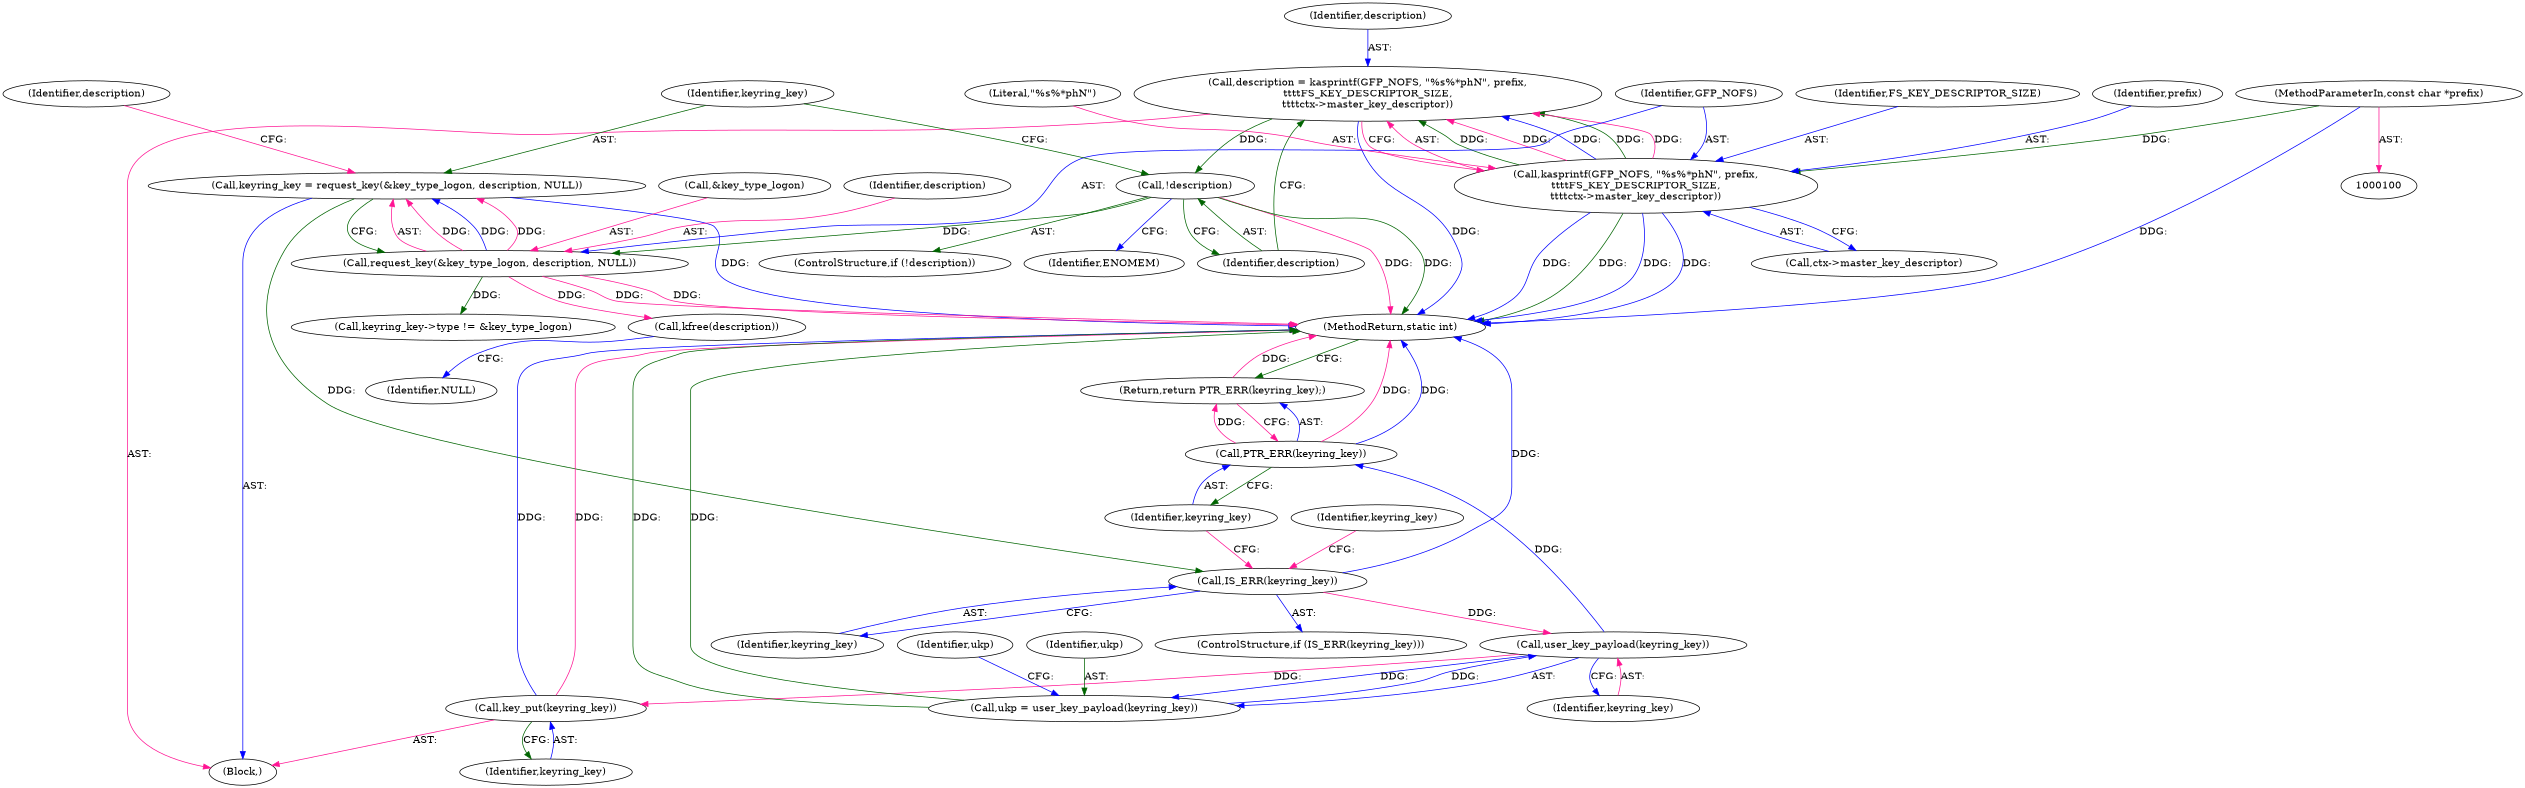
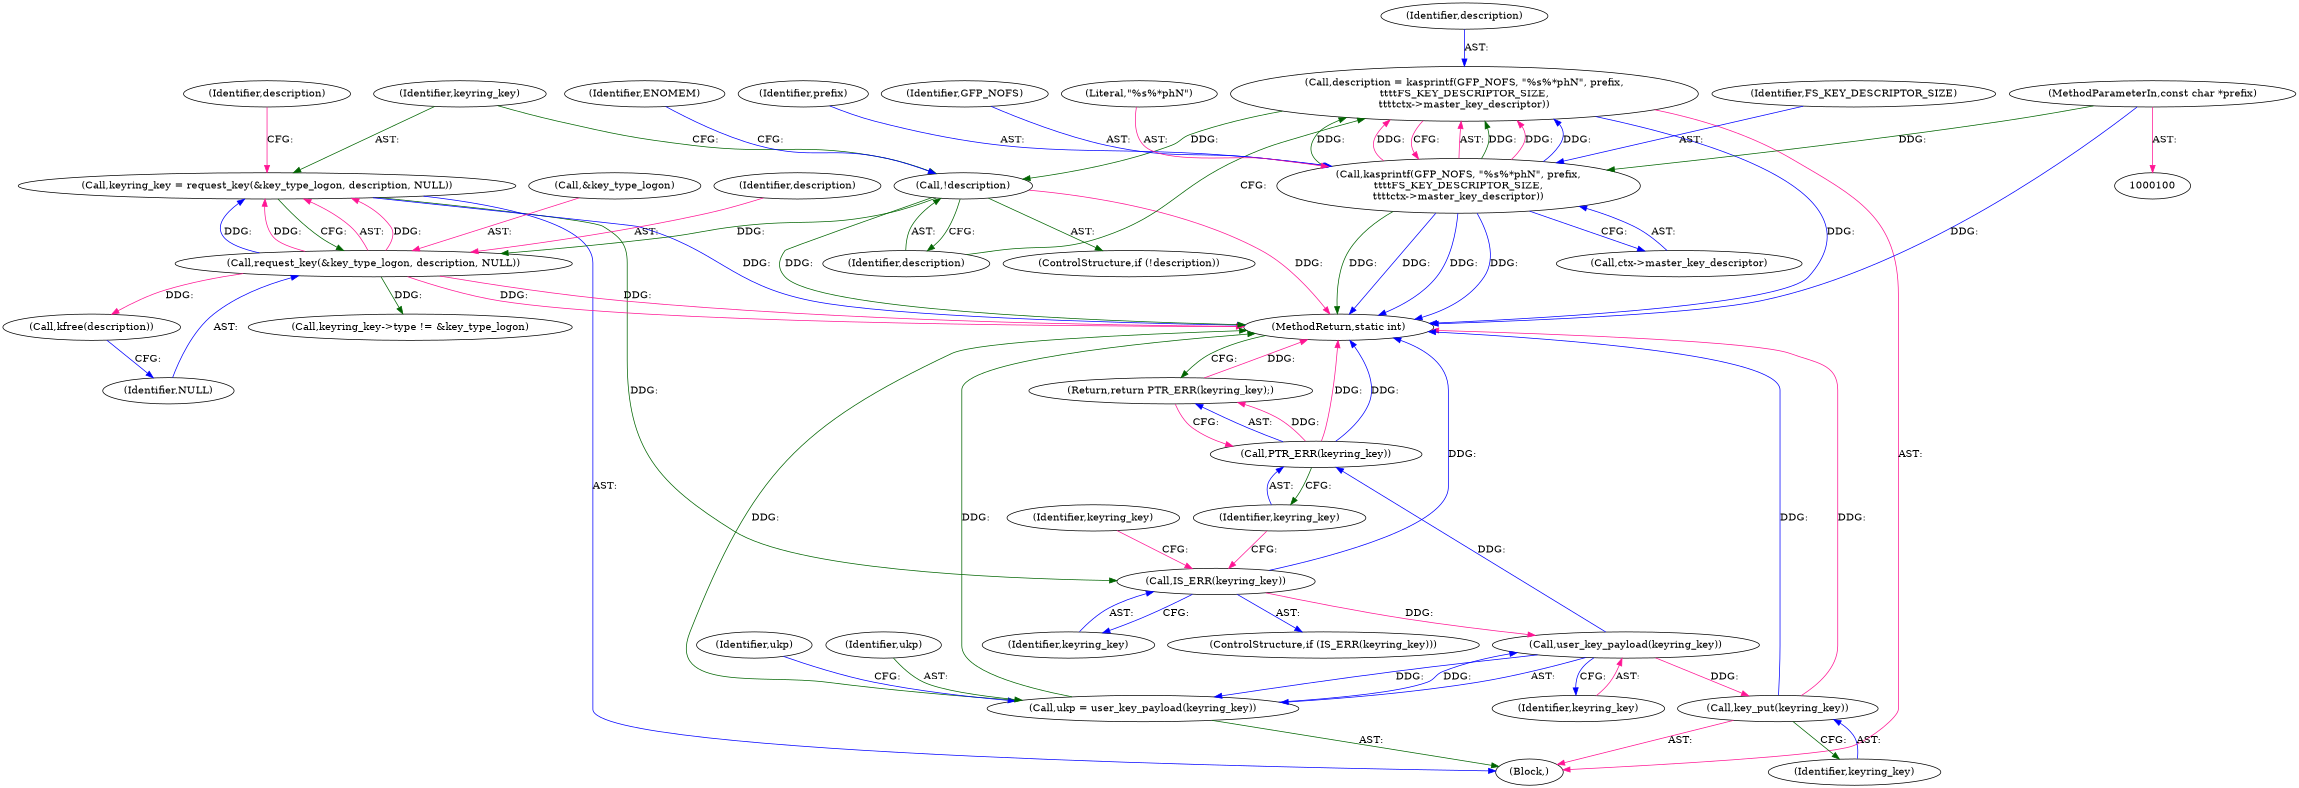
(1117, 153) -> (218, 311)
(1146, 222) -> (754, 144)
none -> (1352, 743)
